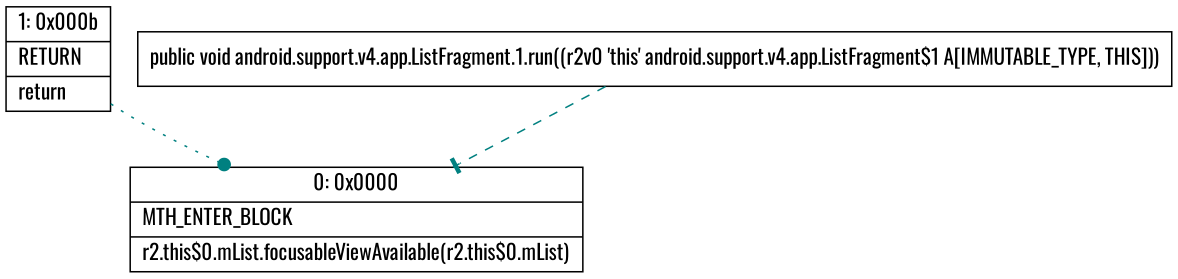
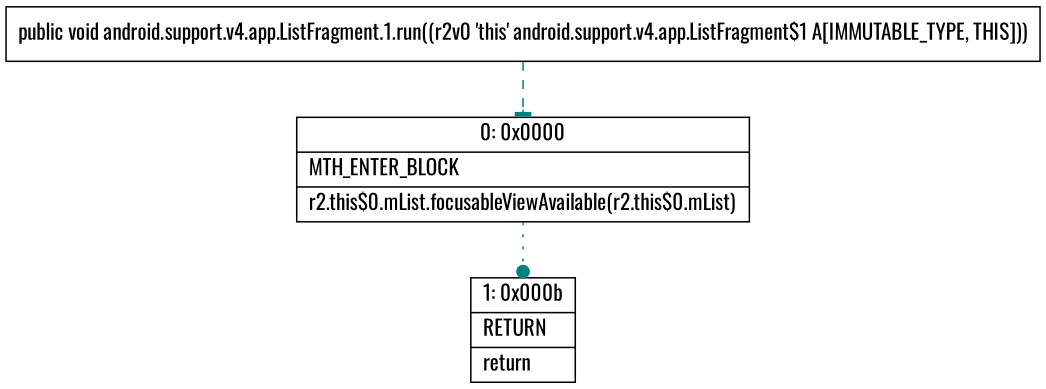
(164, 135) -> (523, 244)
